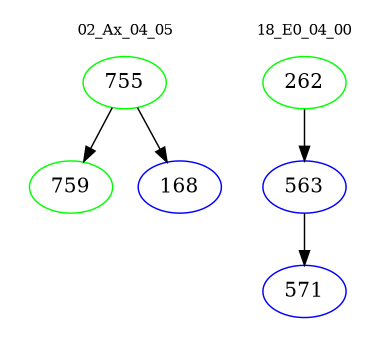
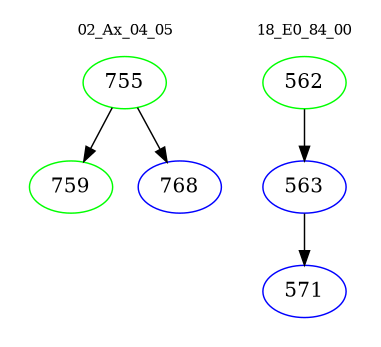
(305, 31) -> (305, 31)
(305, 83) -> (305, 83)
(180, 187) -> (180, 187)
